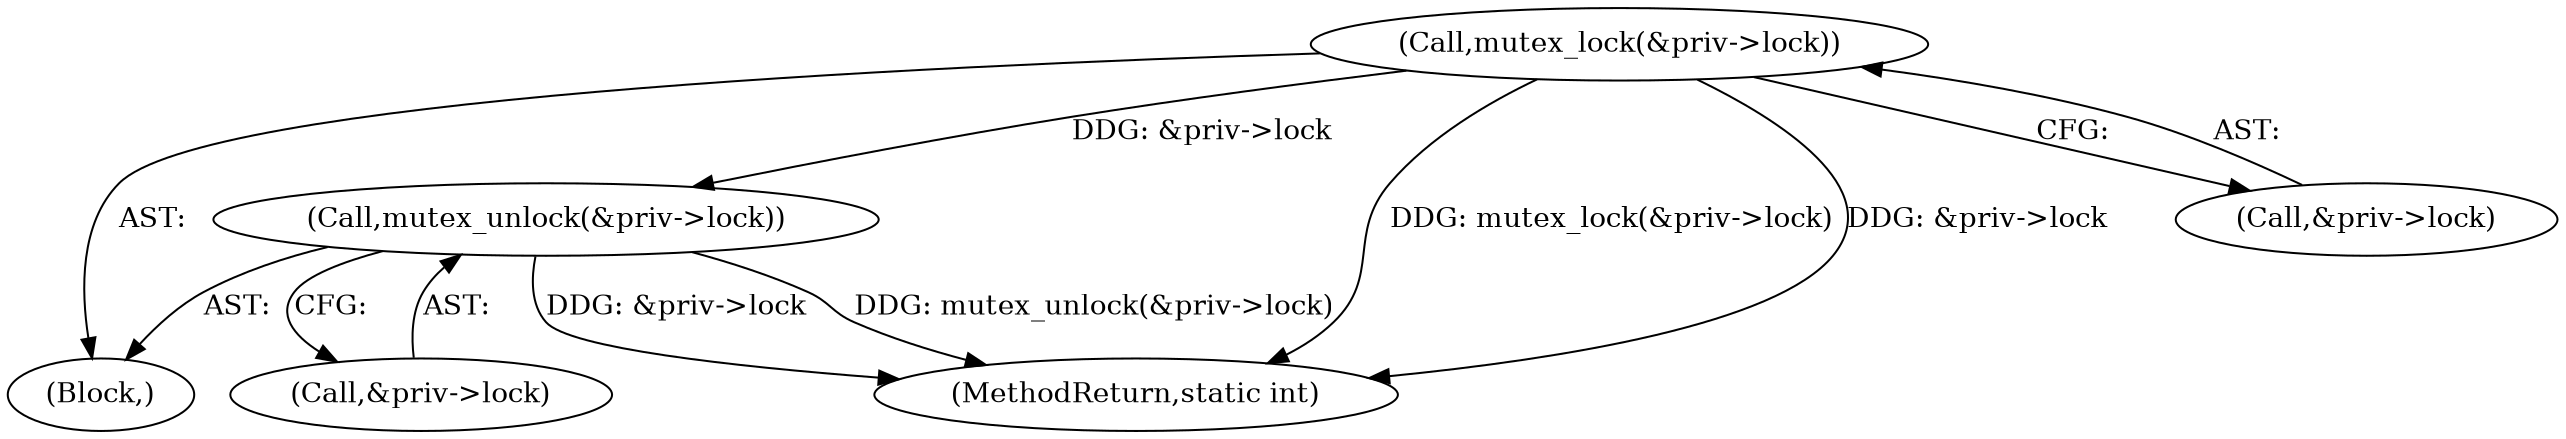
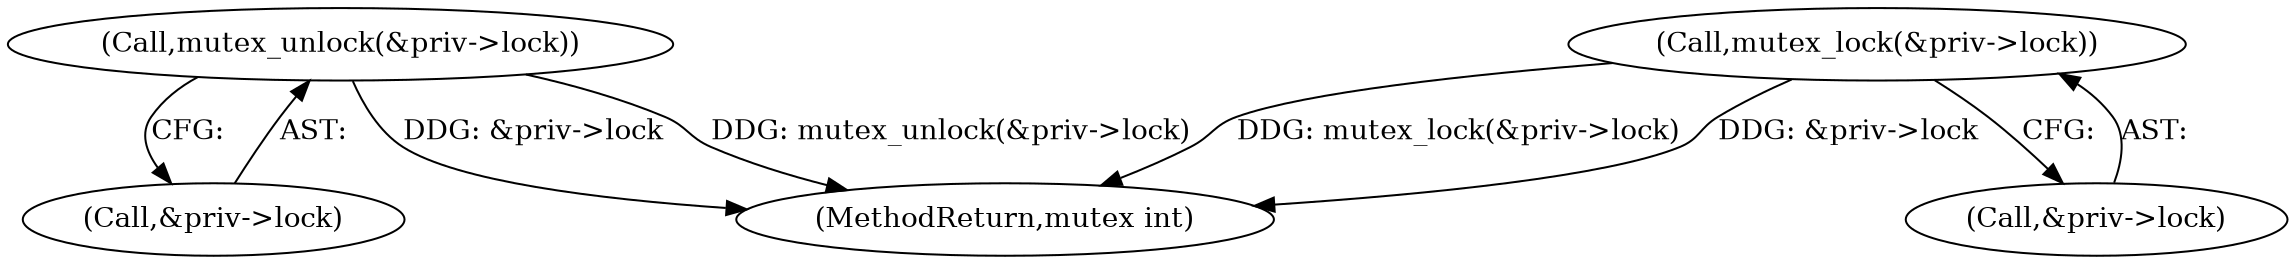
(1058, 119) -> none
(101, 395) -> none
(1136, 395) -> (1005, 220)
